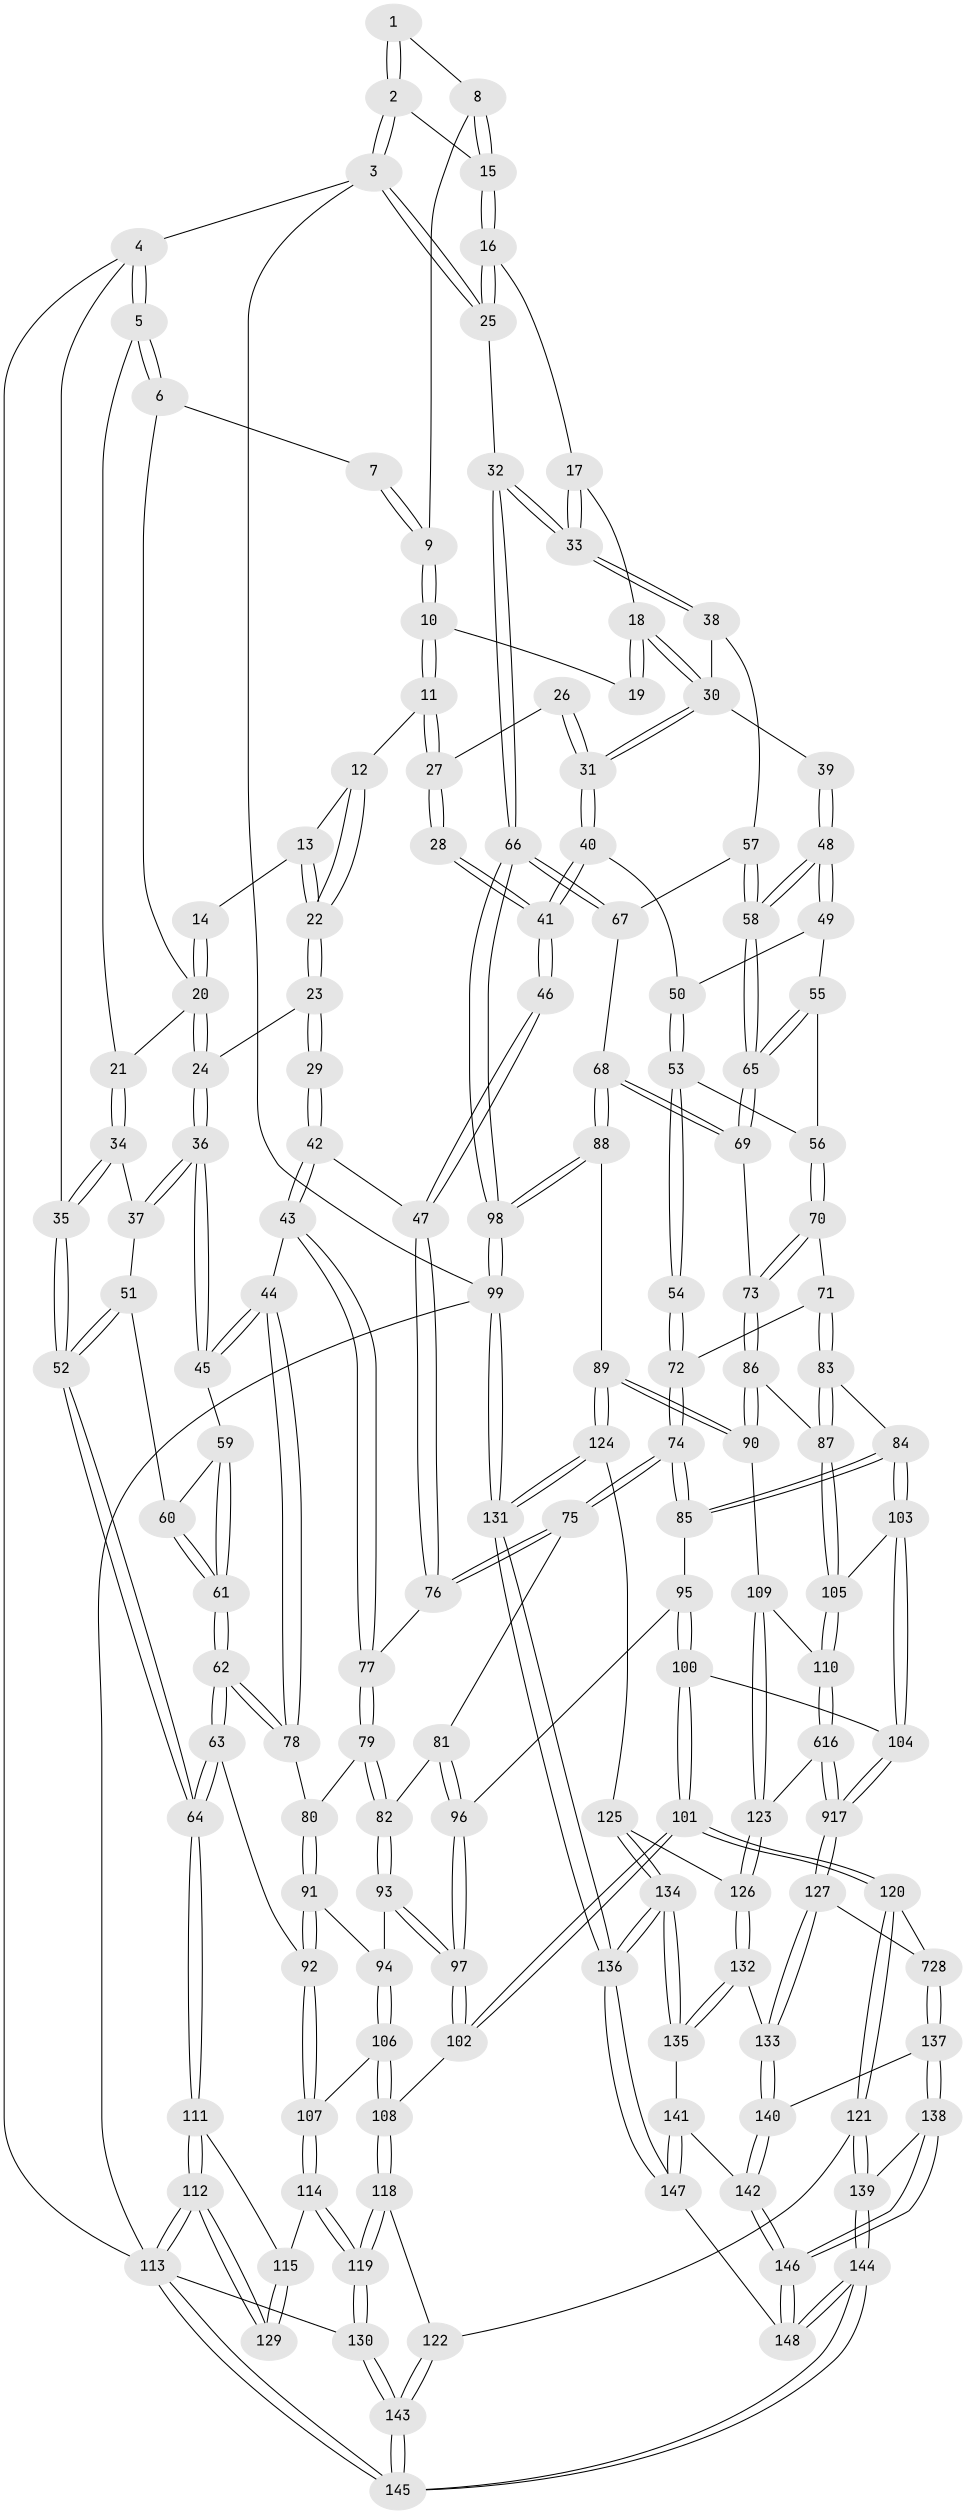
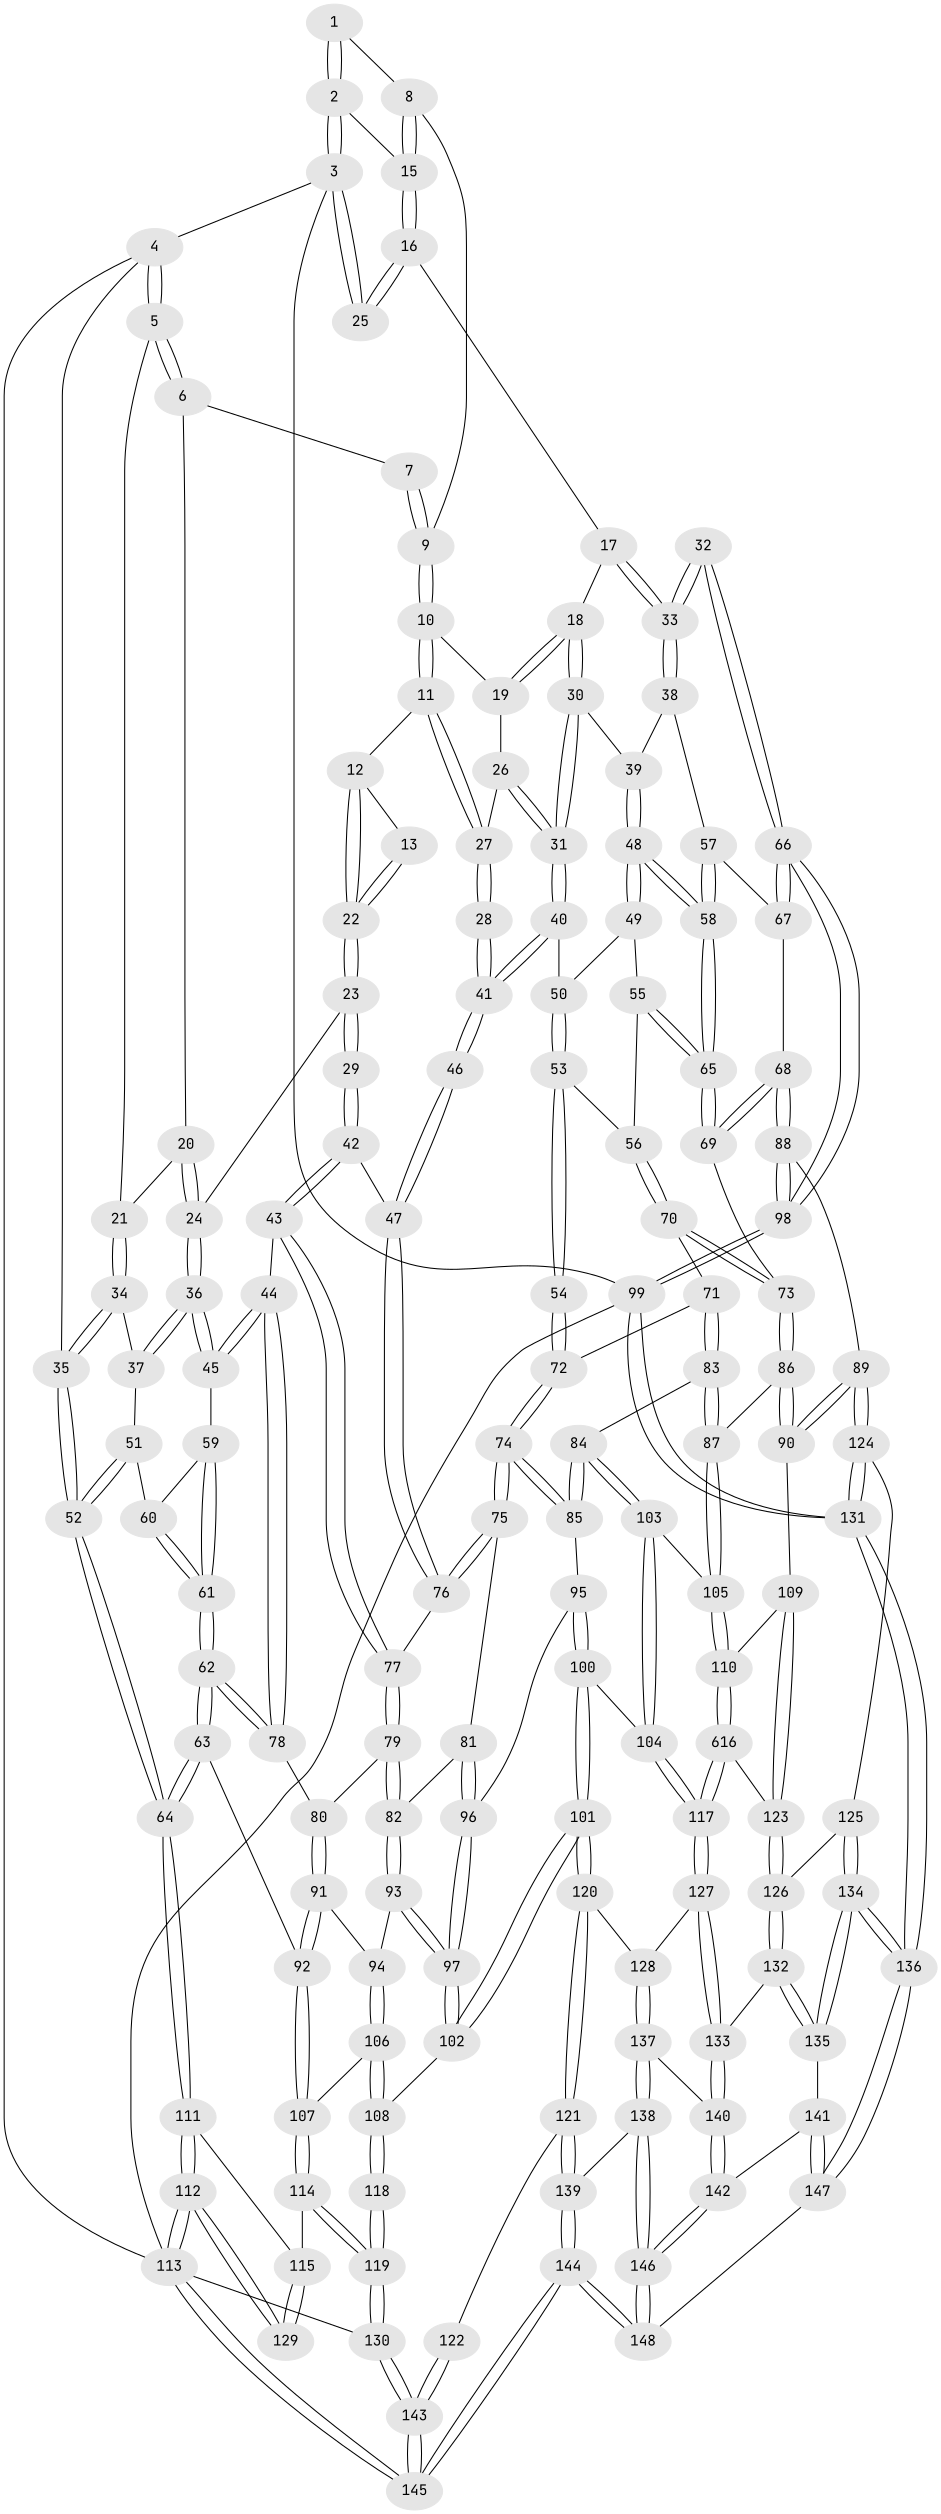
(492, 397) -> none
(712, 659) -> (652, 733)
none -> (501, 734)
(201, 920) -> none
(834, 1818) -> (701, 1818)
(934, 1968) -> (643, 1968)
(410, 2267) -> none
